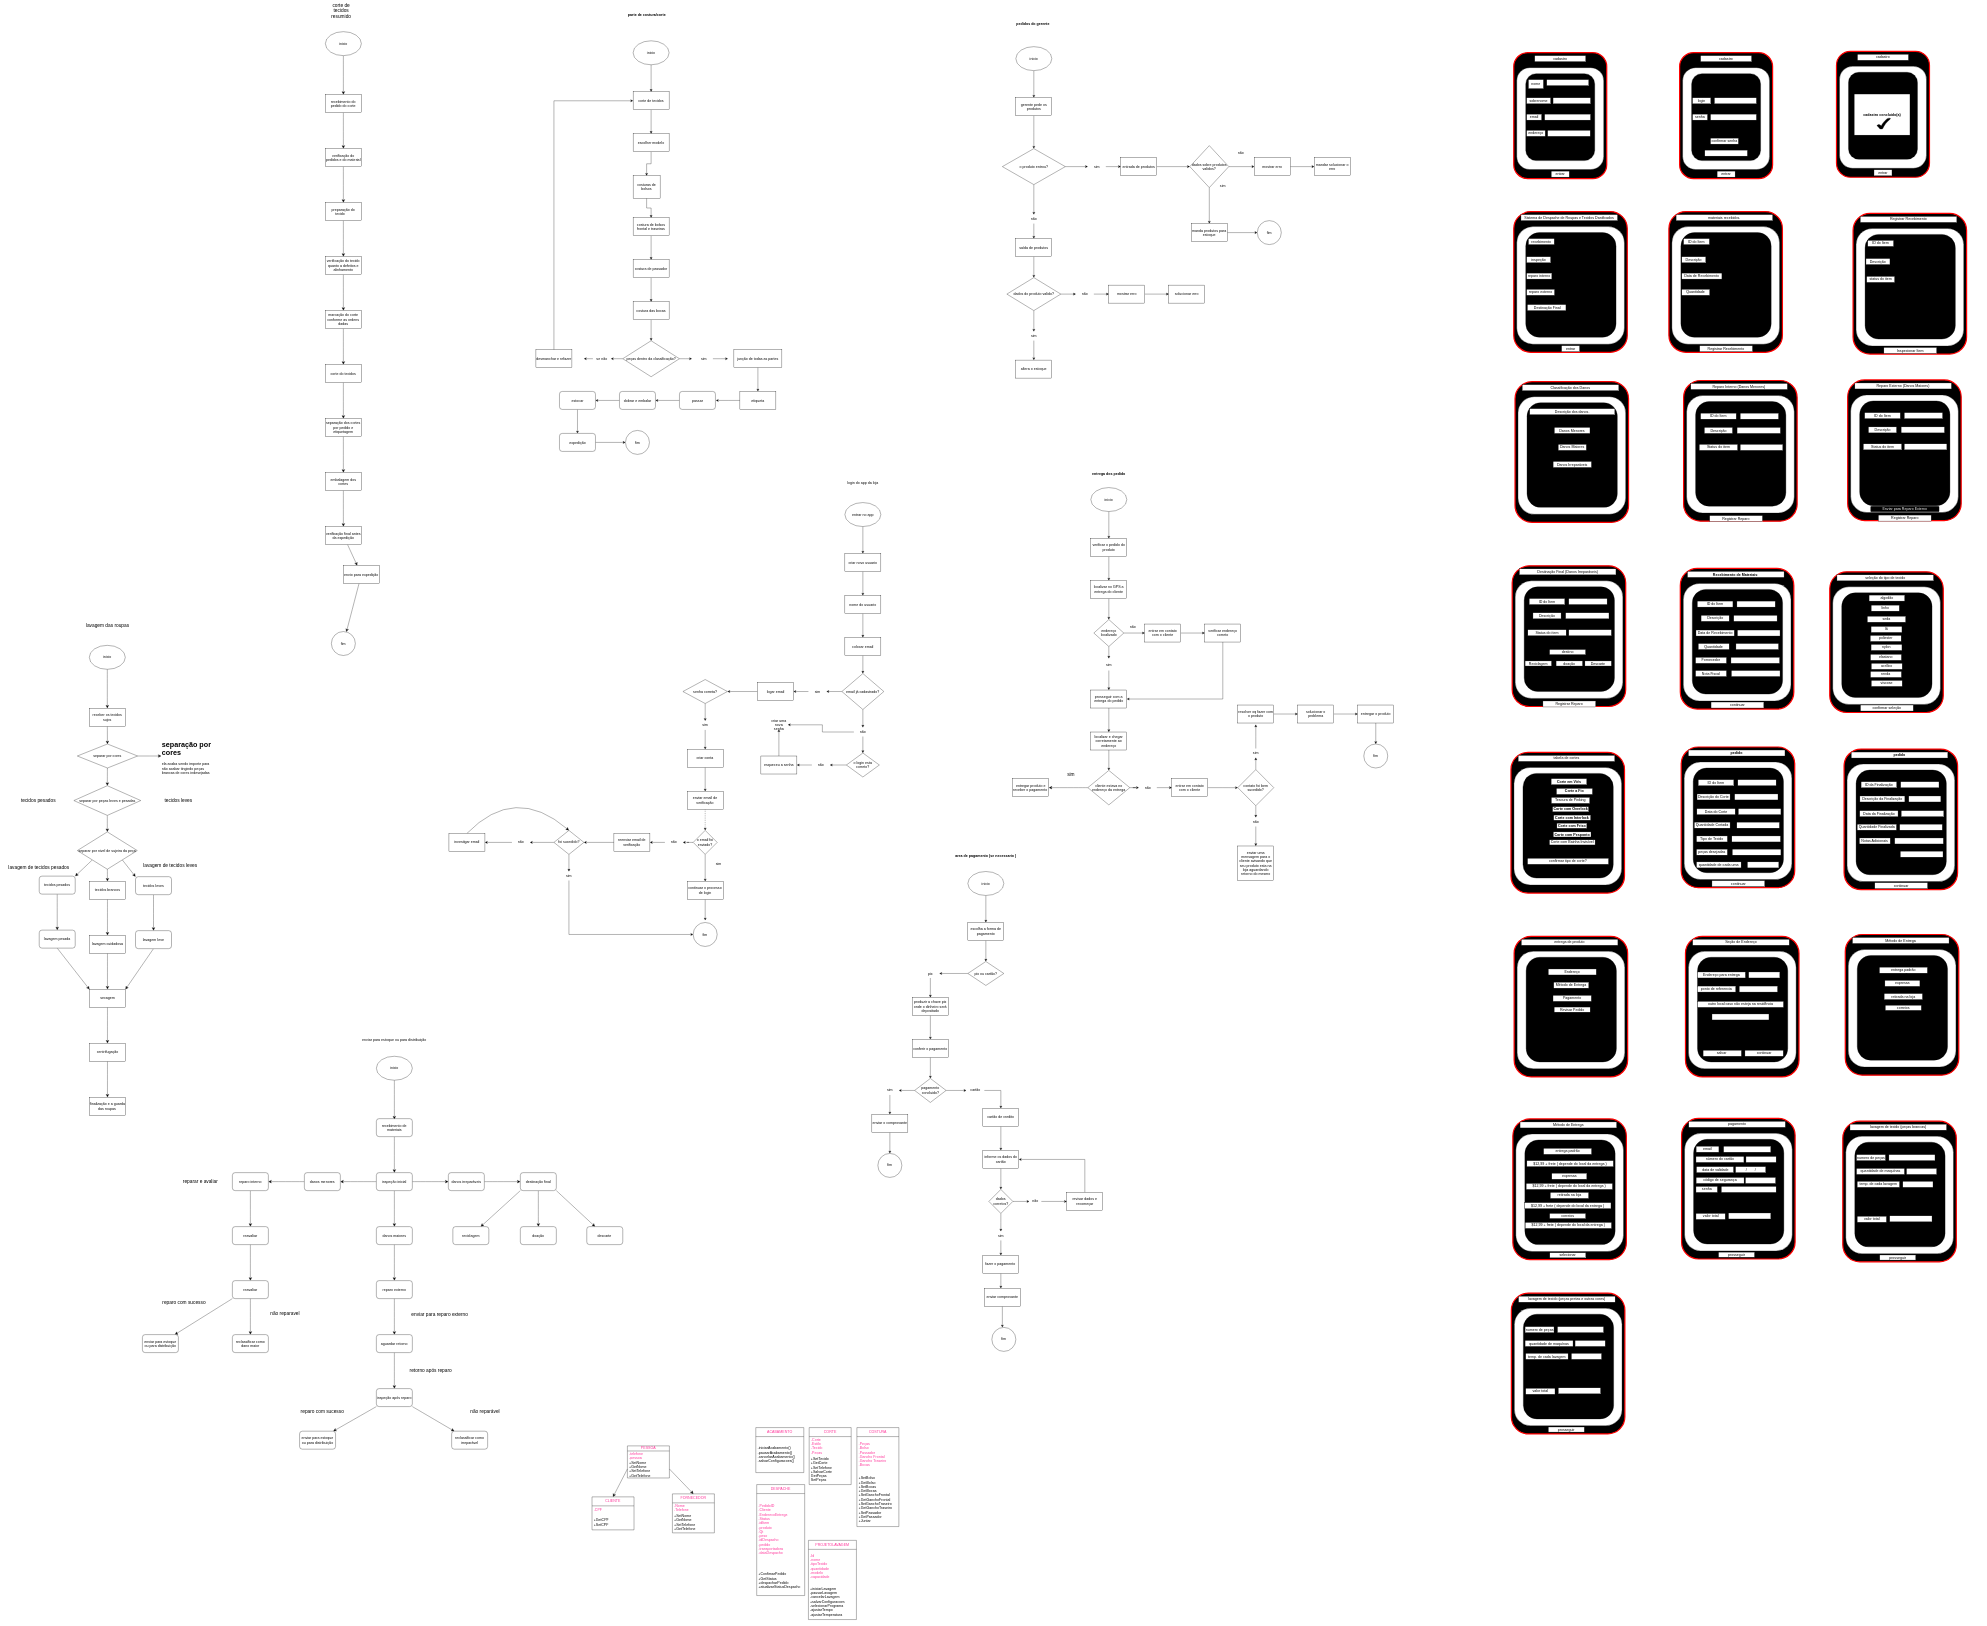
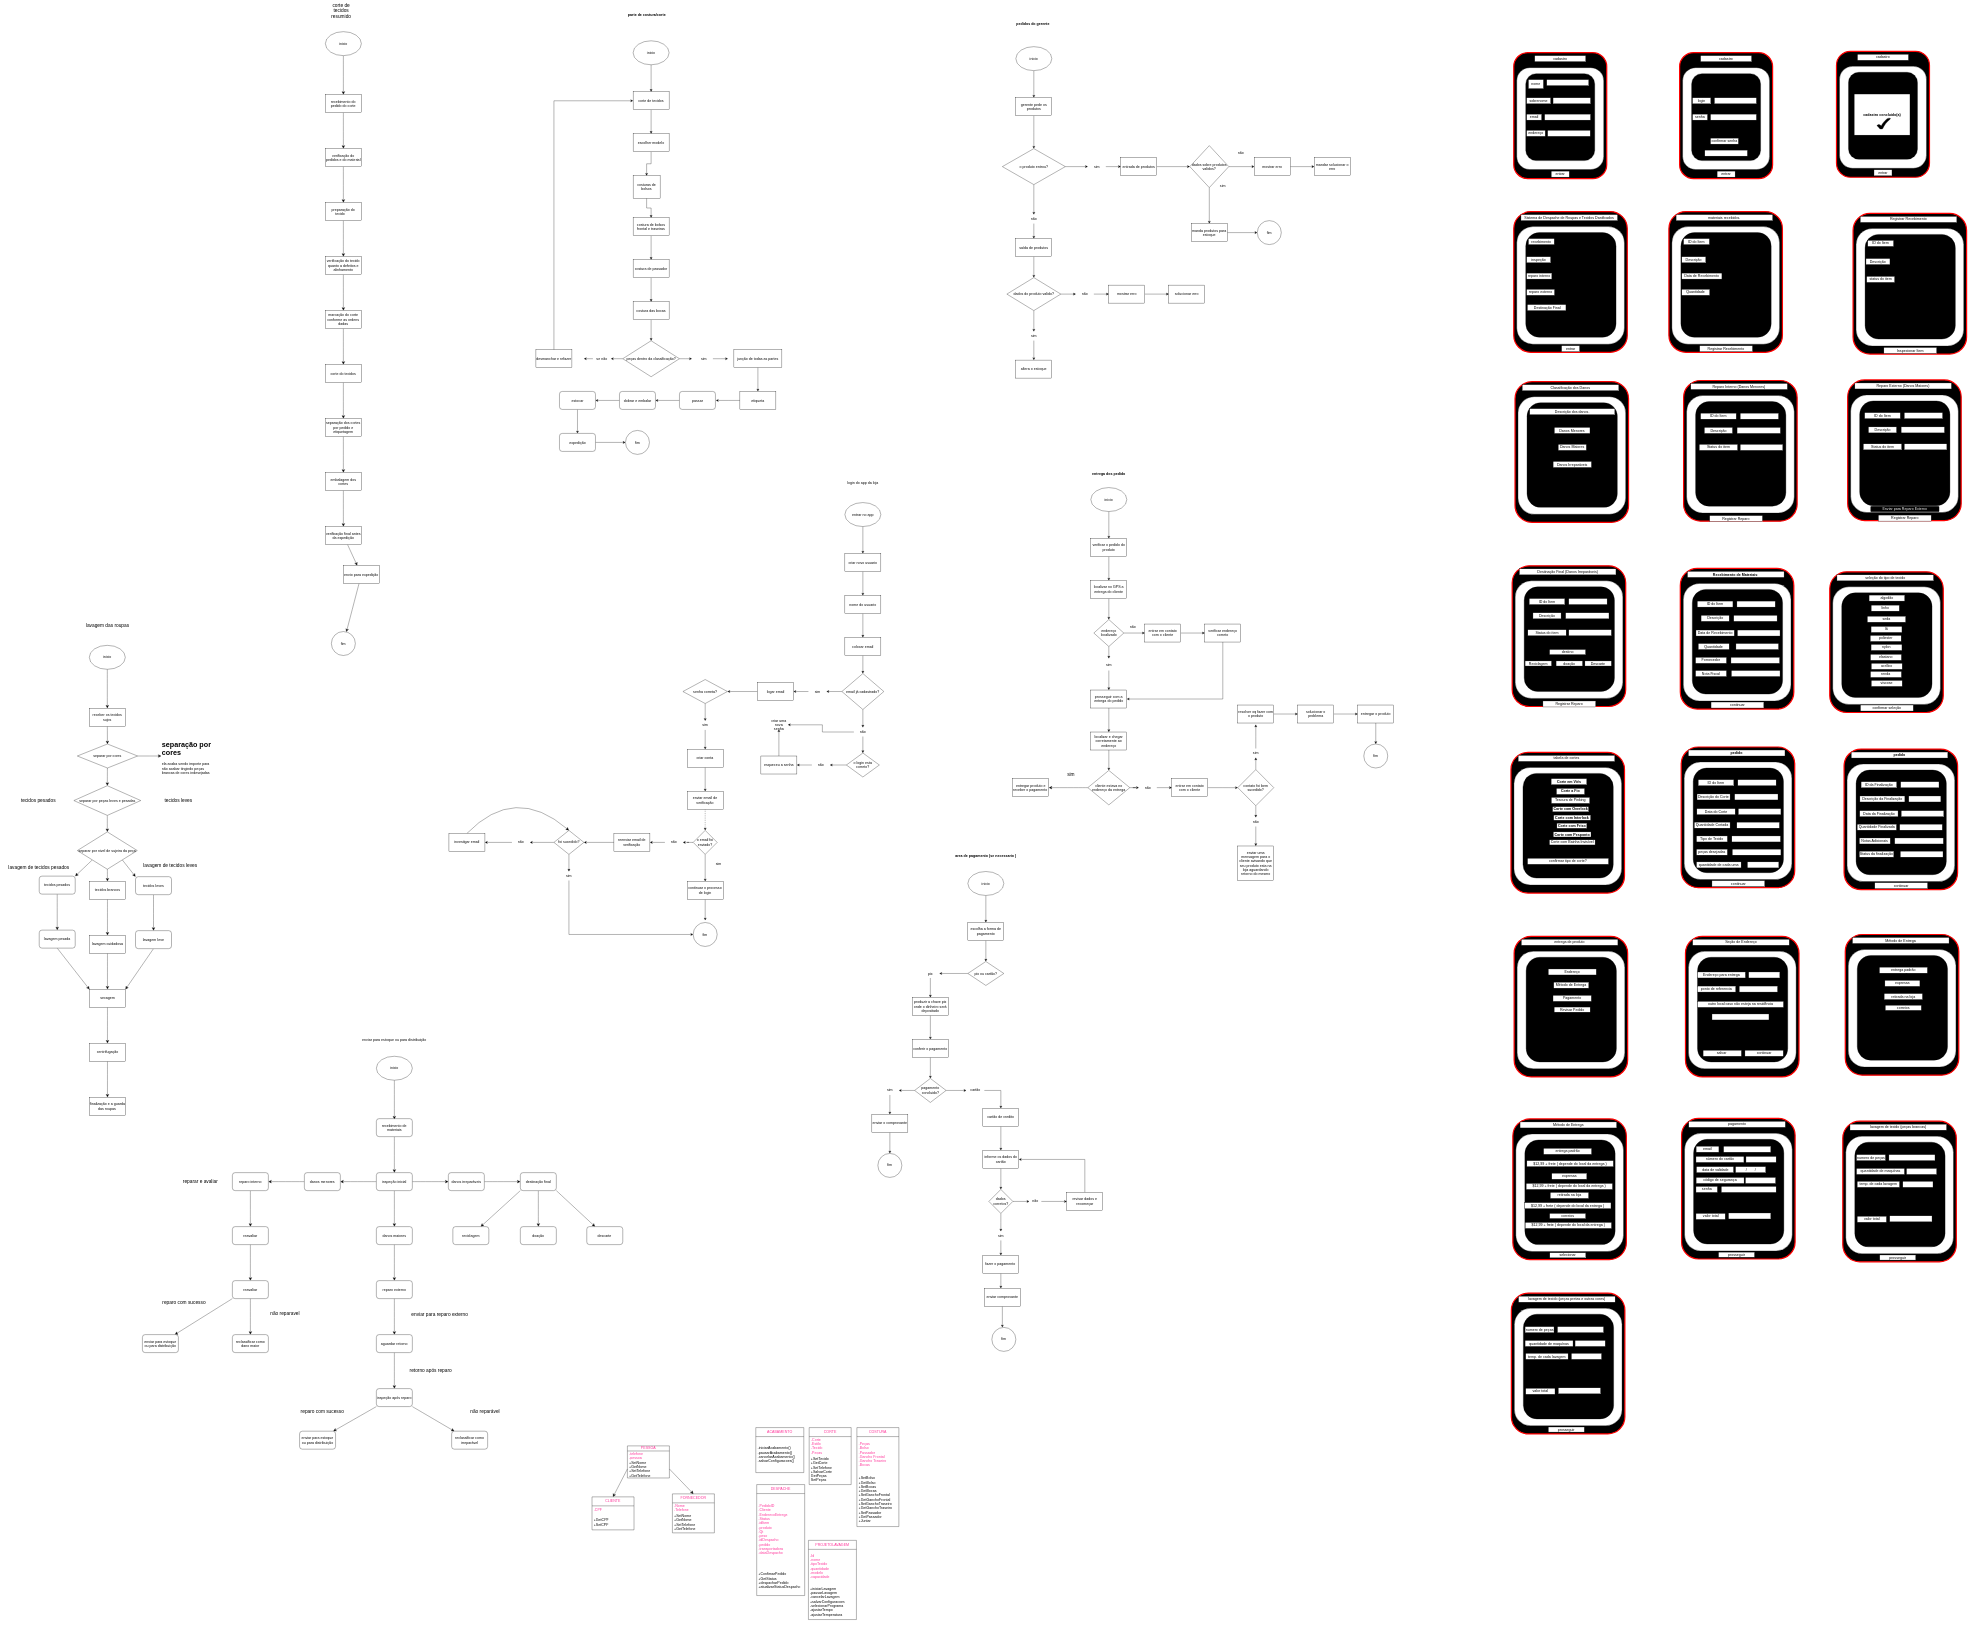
(1574, 792) -> (1570, 792)
none -> (1877, 854)
